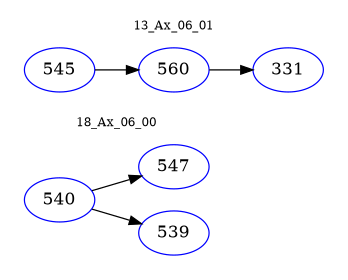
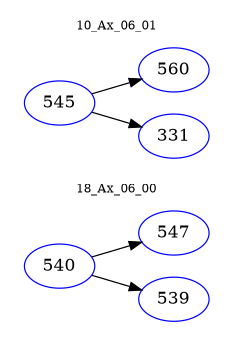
(174, 26) -> (117, 26)
(225, 70) -> (111, 118)
